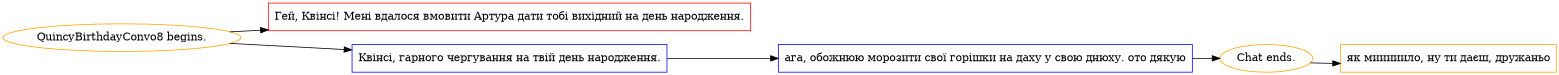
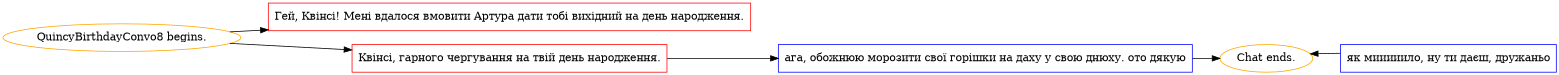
(510, 58) -> (510, 58)
(1448, 58) -> (1448, 58)
(1321, 63) -> (1329, 53)
